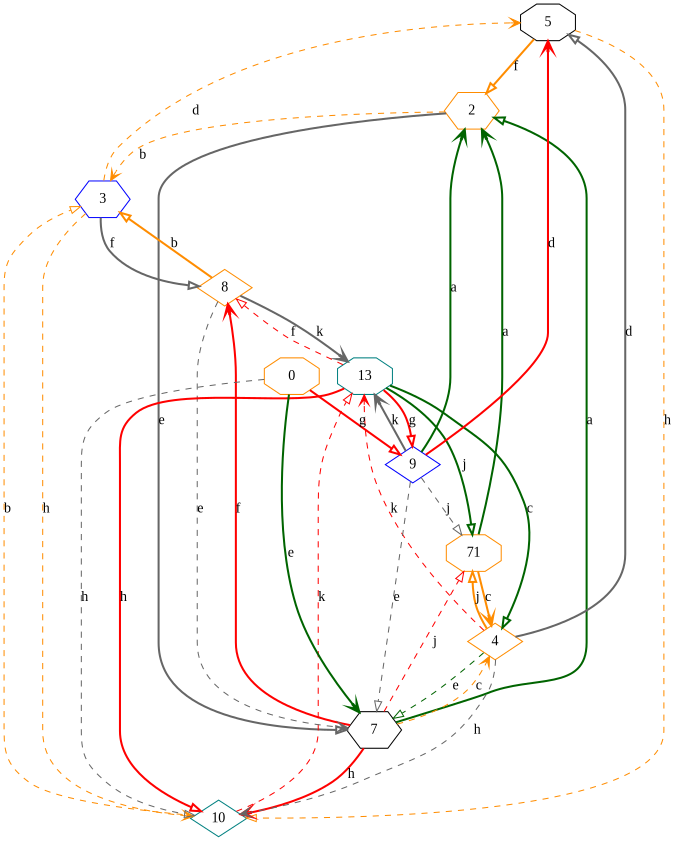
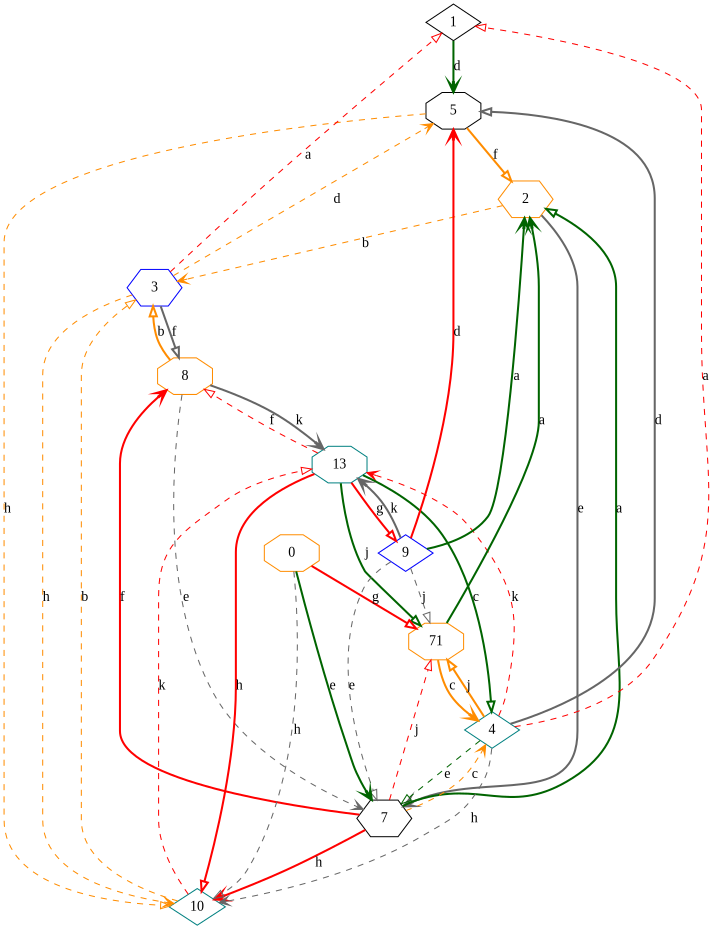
none -> (453, 22)
(225, 288) -> (185, 376)
(159, 373) -> (577, 567)
(351, 419) -> (355, 592)
(495, 642) -> (492, 730)
